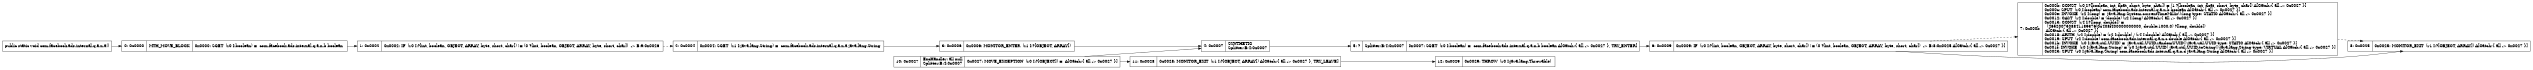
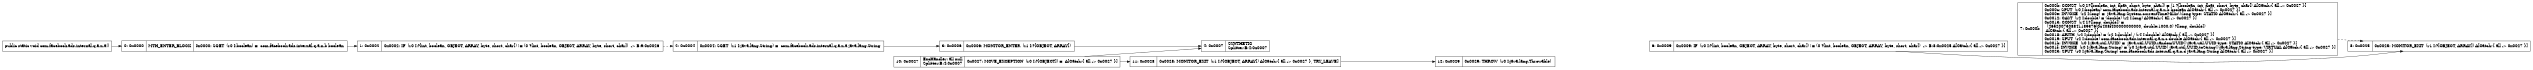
(1973, 39) -> none
(169, 46) -> (170, 46)
(1495, 46) -> none
